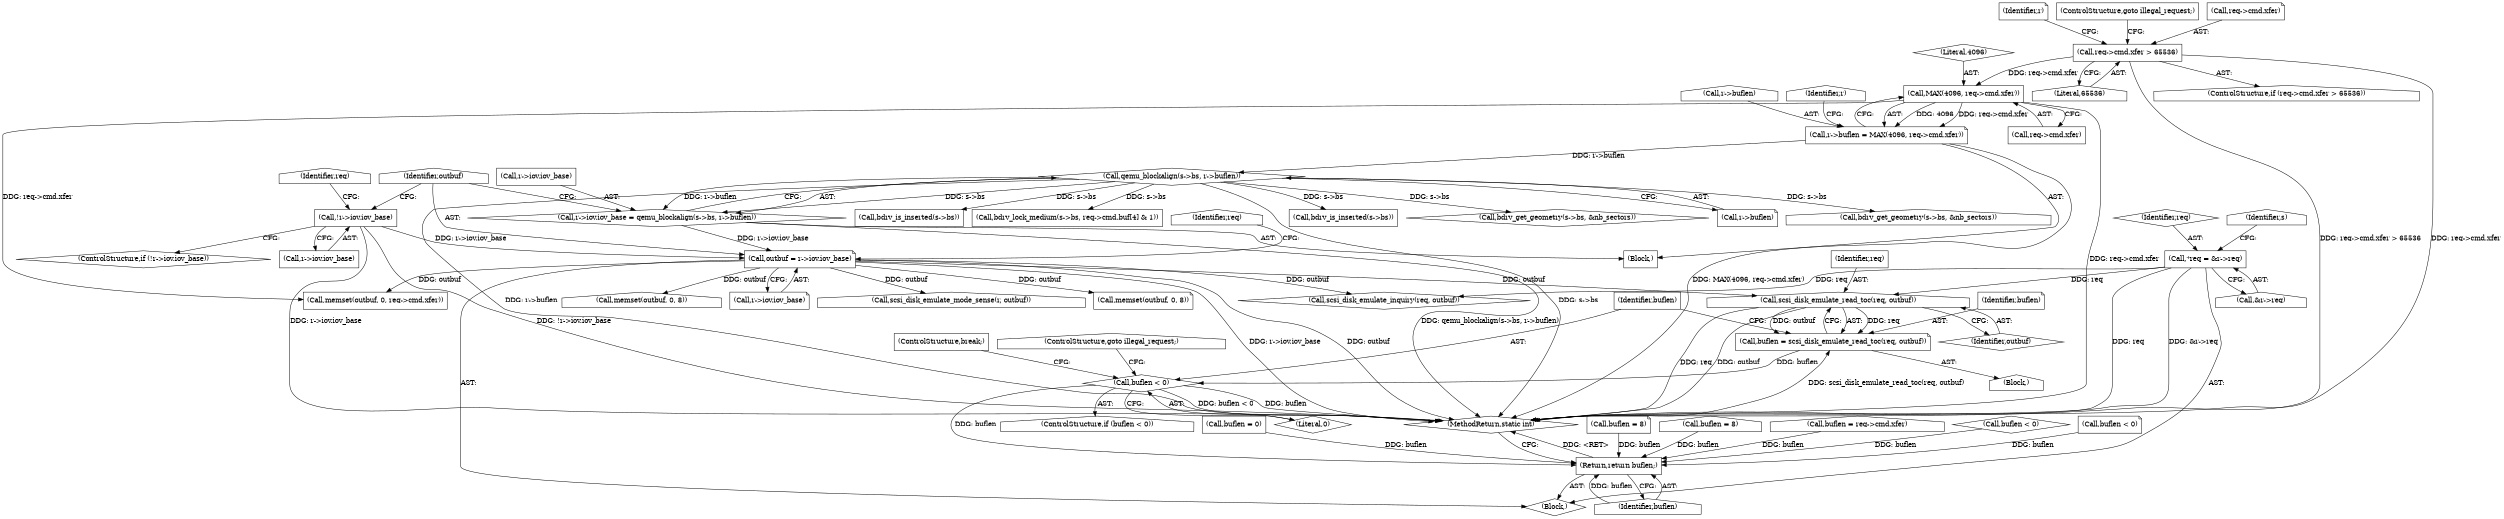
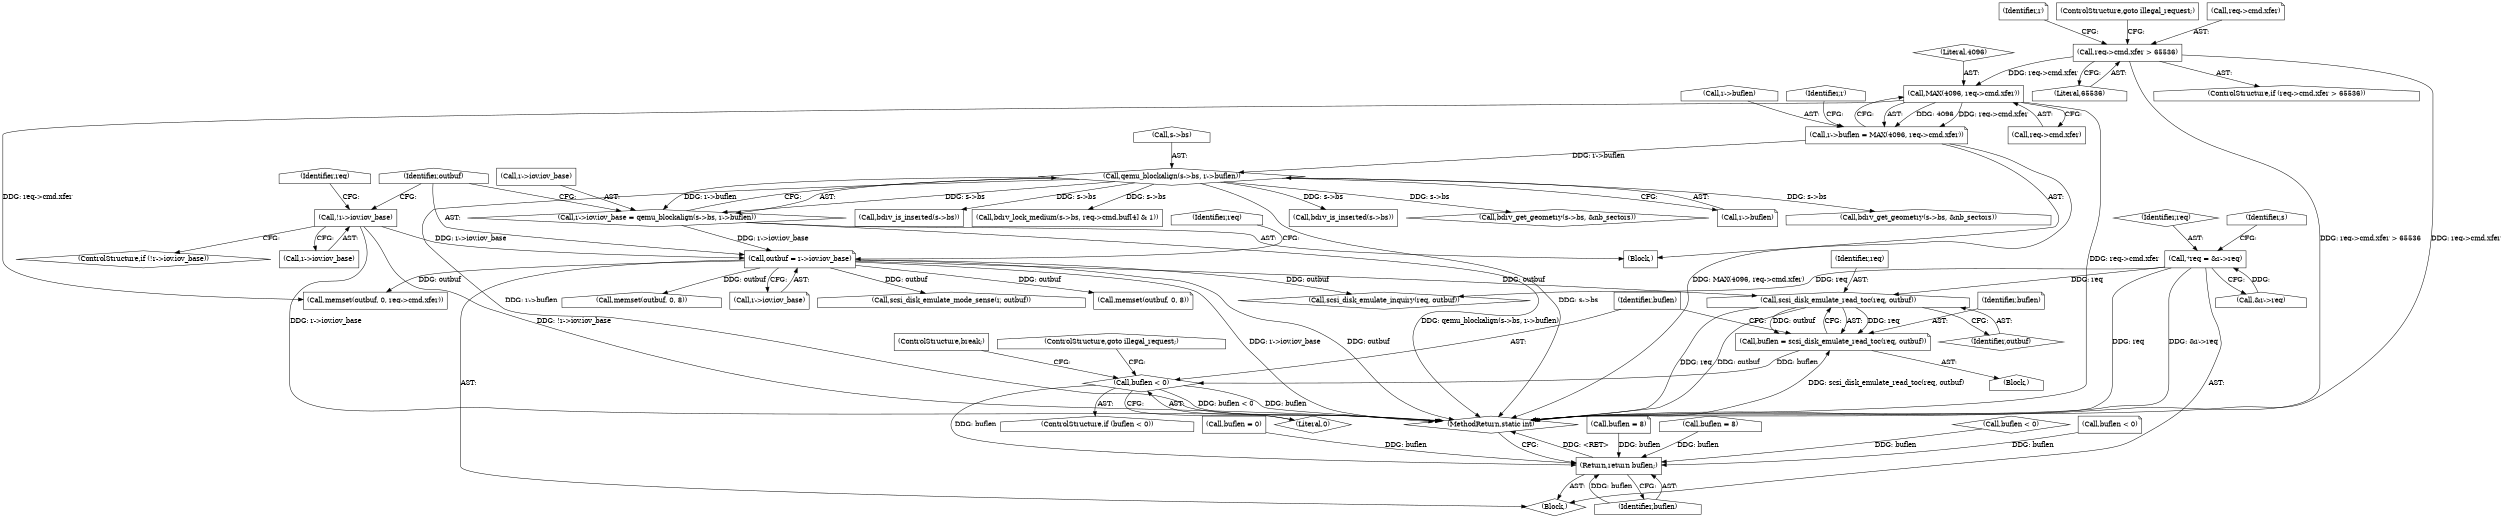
none -> (1172, 135)
(2262, 280) -> (2262, 280)
(1857, 425) -> none
